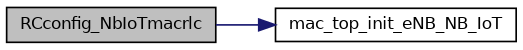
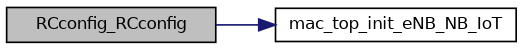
(111, 25) -> (111, 25)
